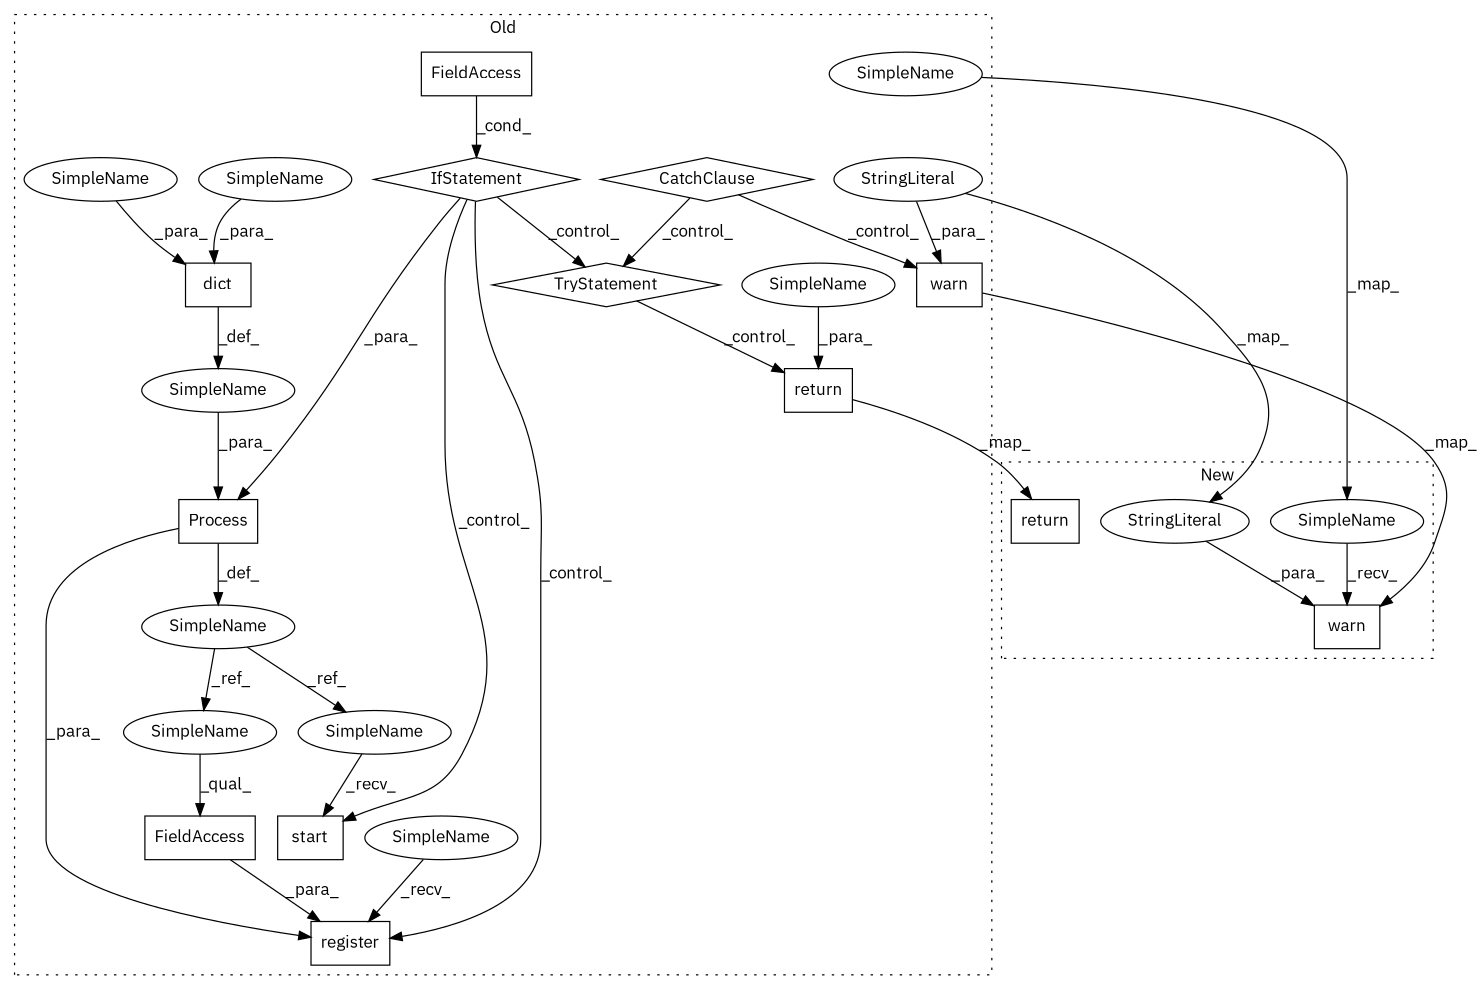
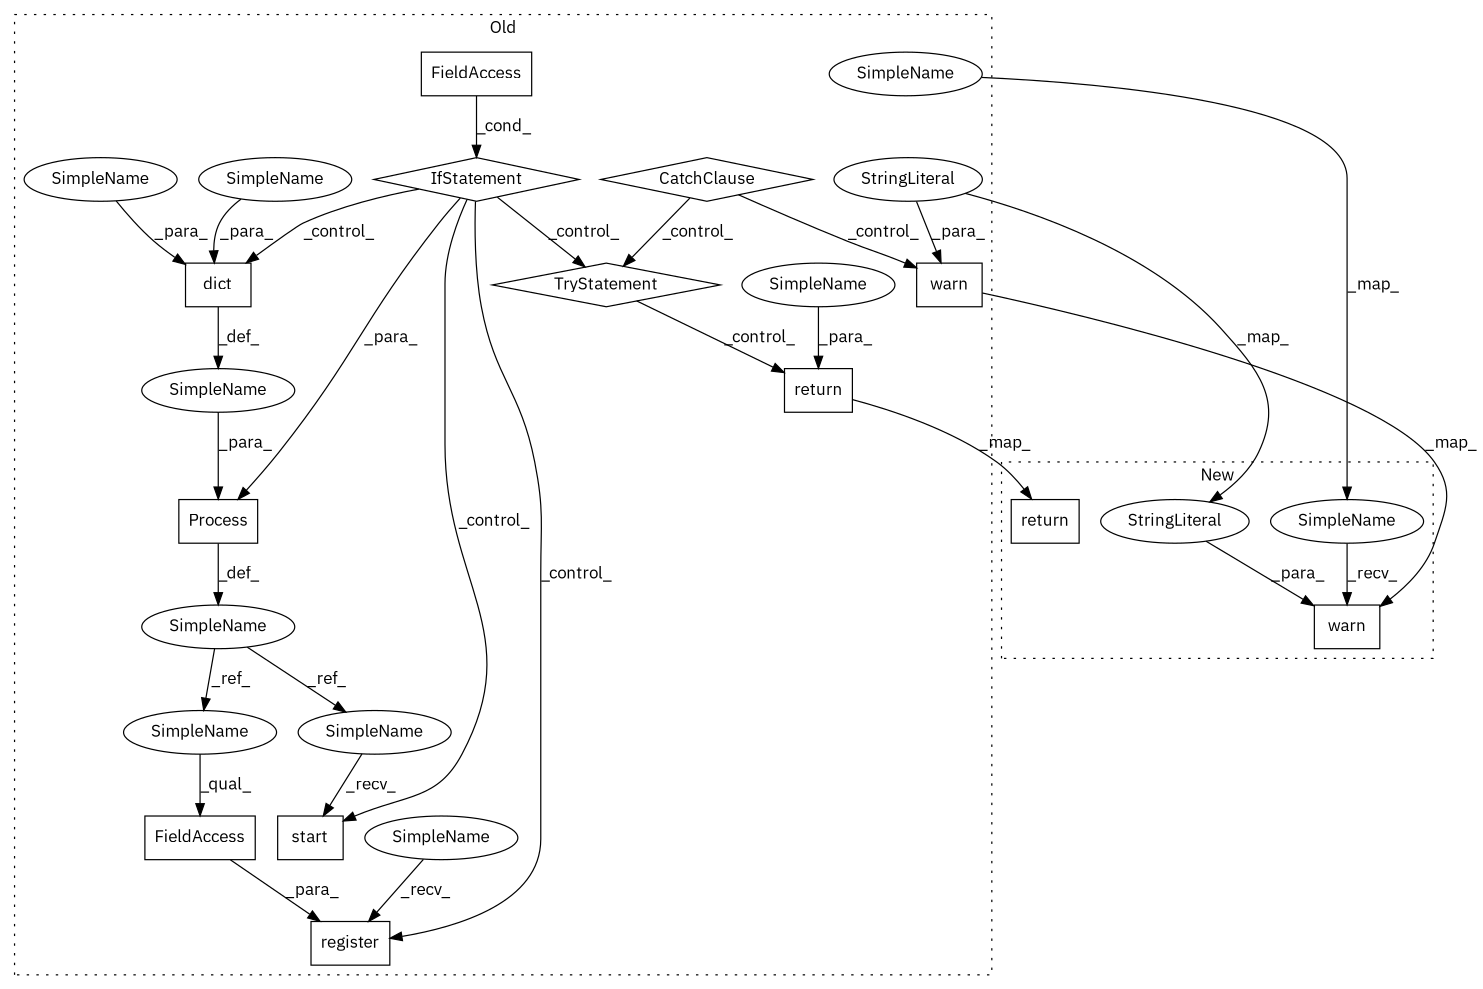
none -> (333, 211)
(46, 784) -> none
